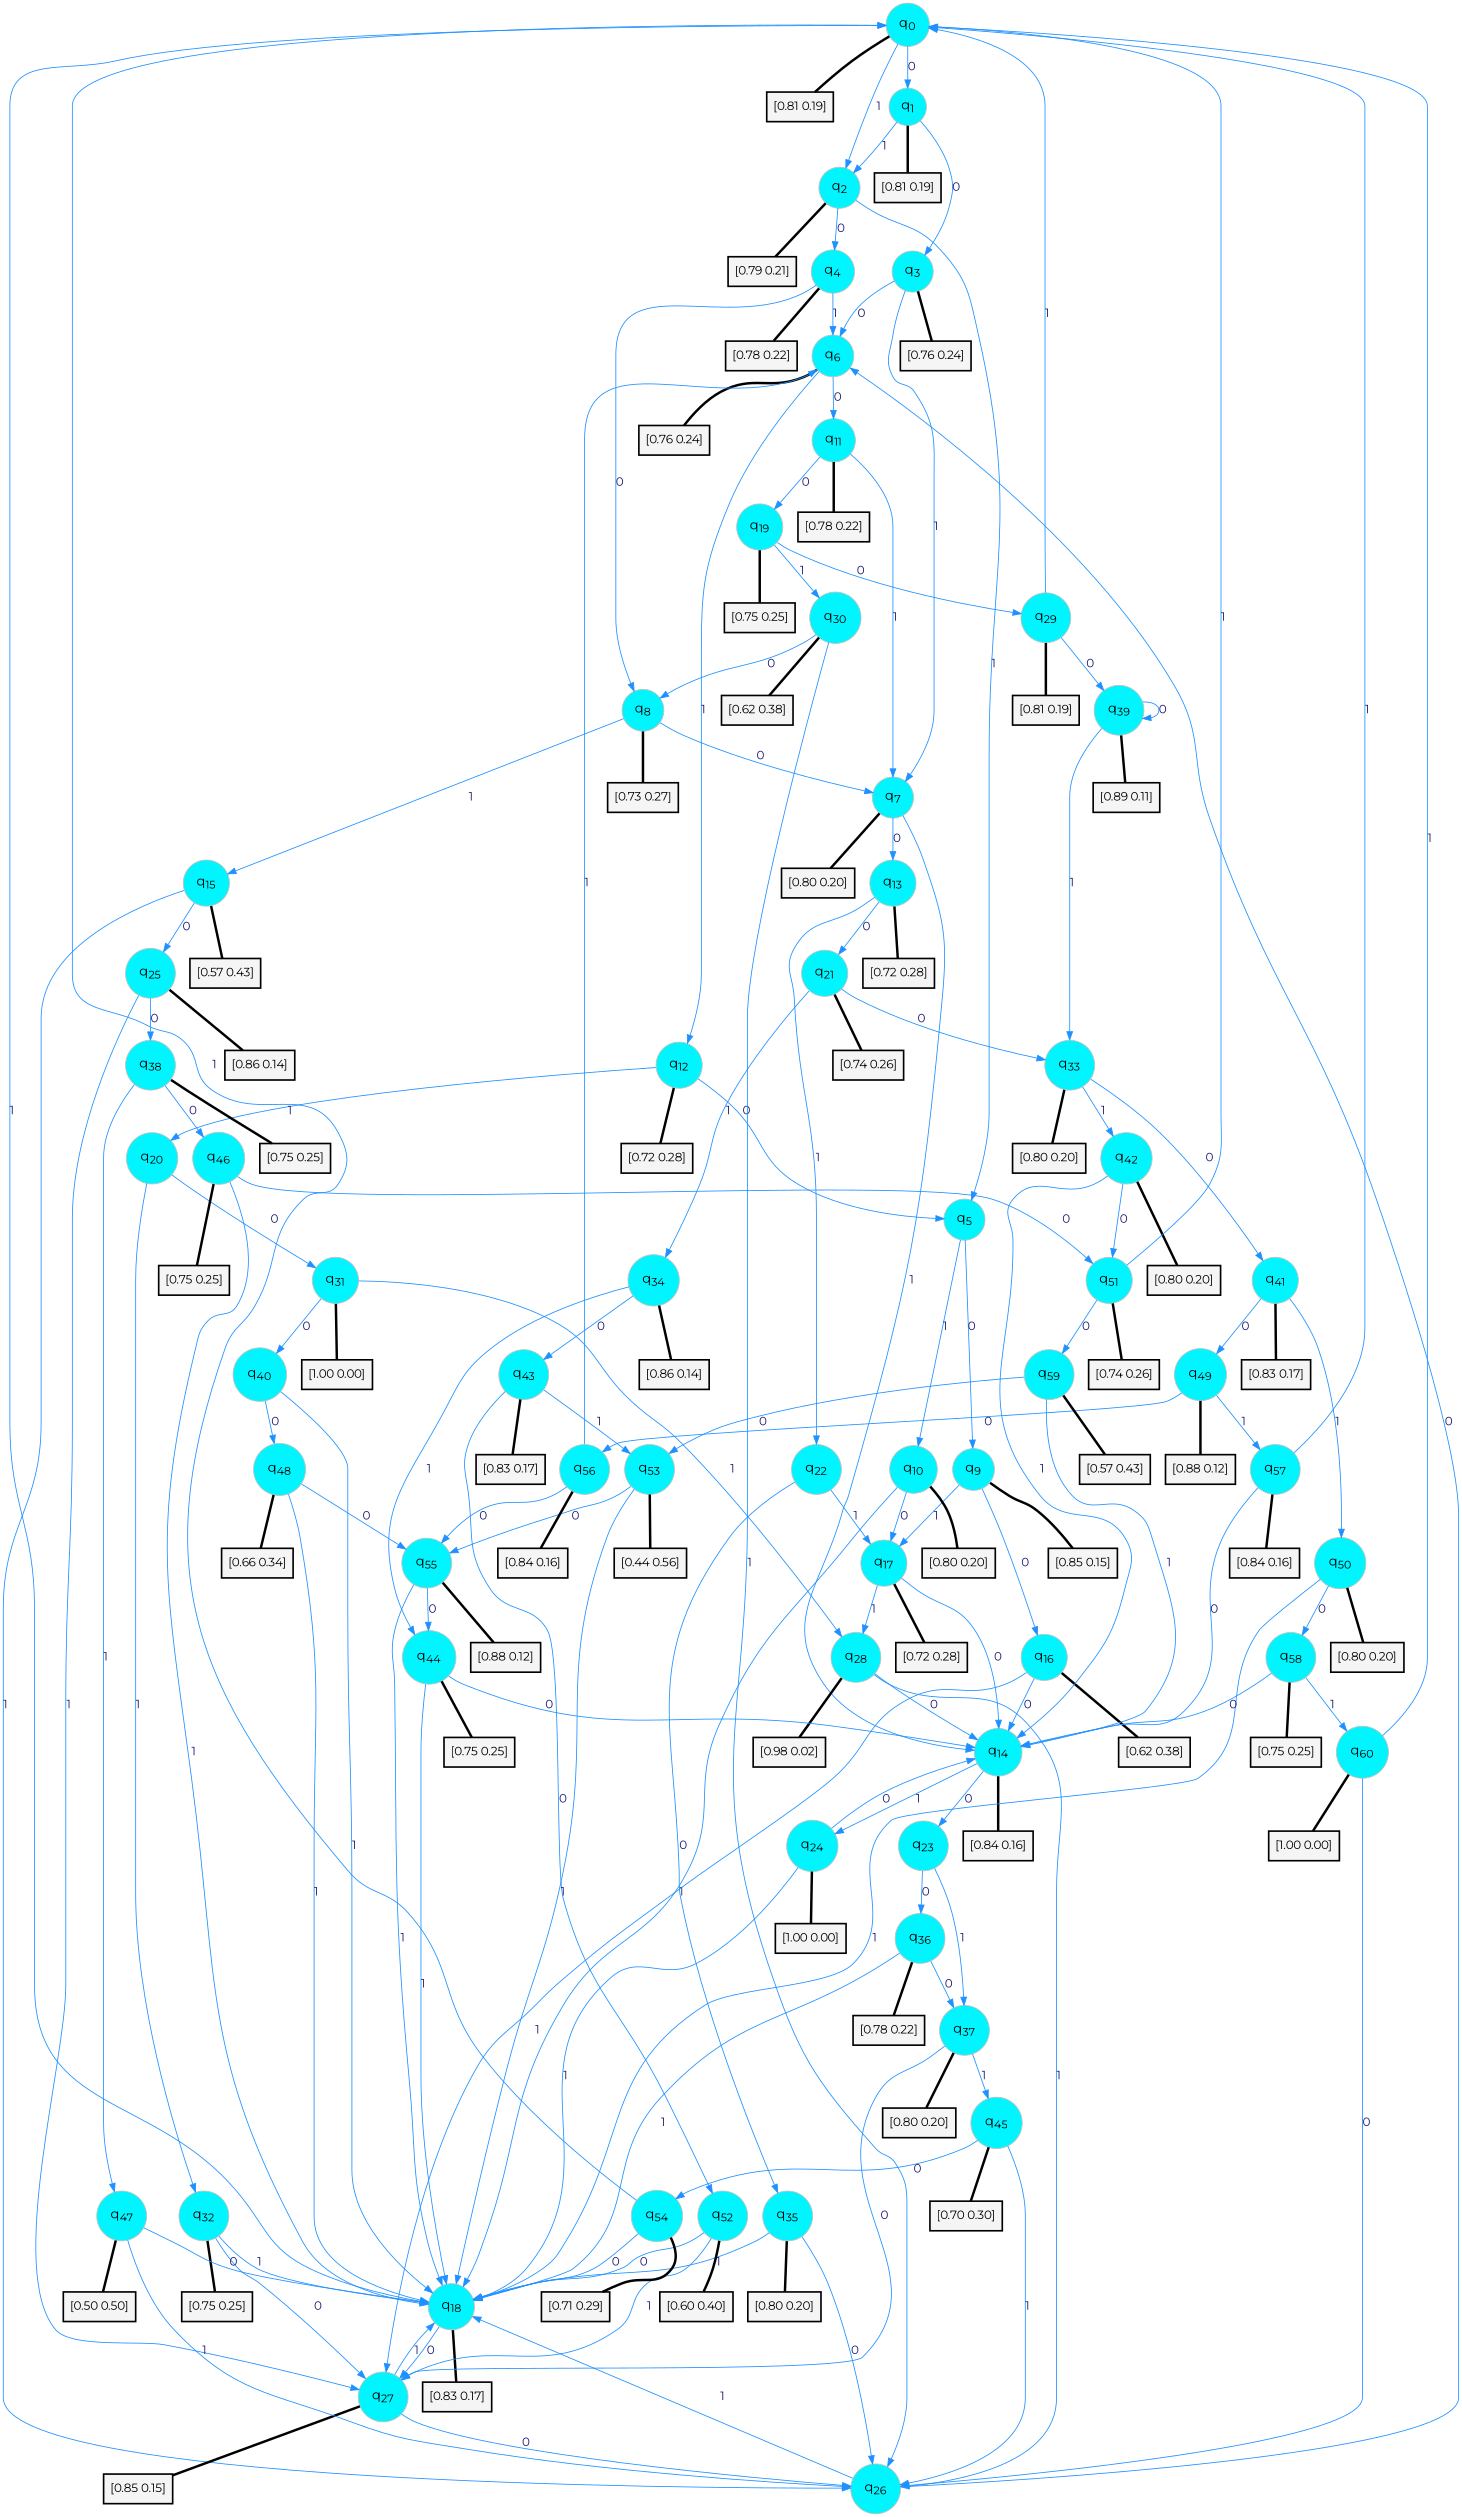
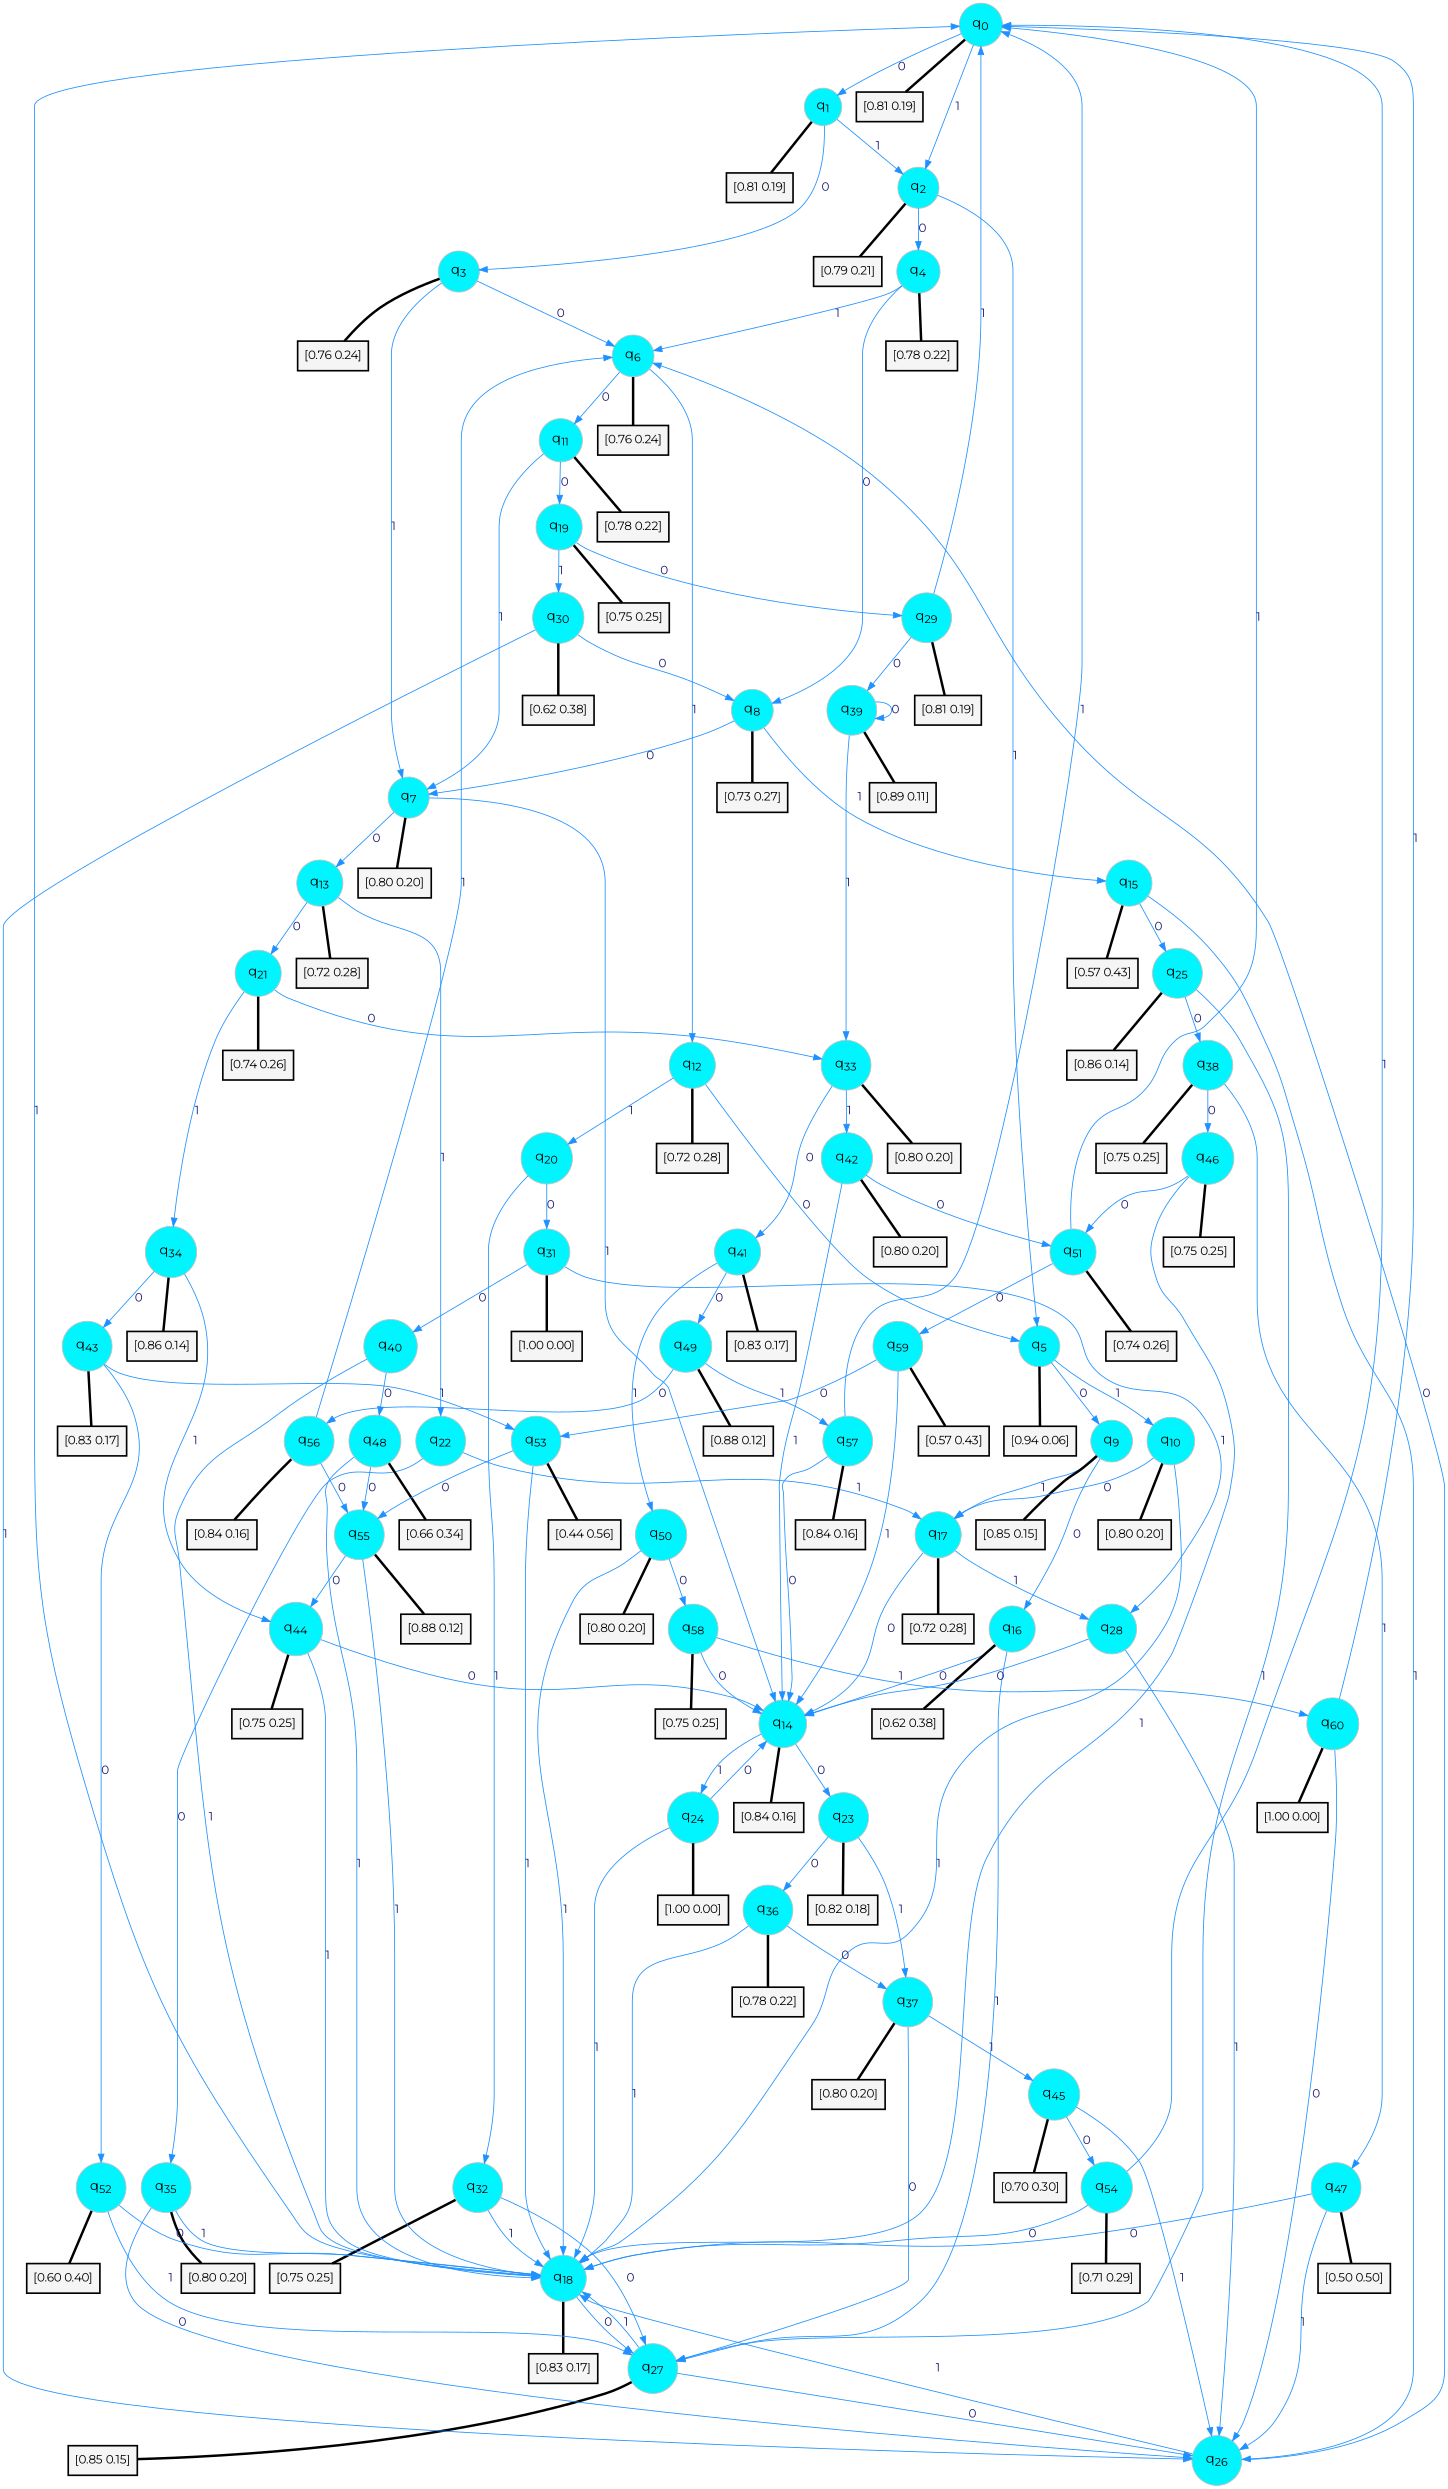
none -> (1040, 1441)
(789, 1752) -> none
none -> (843, 1910)
